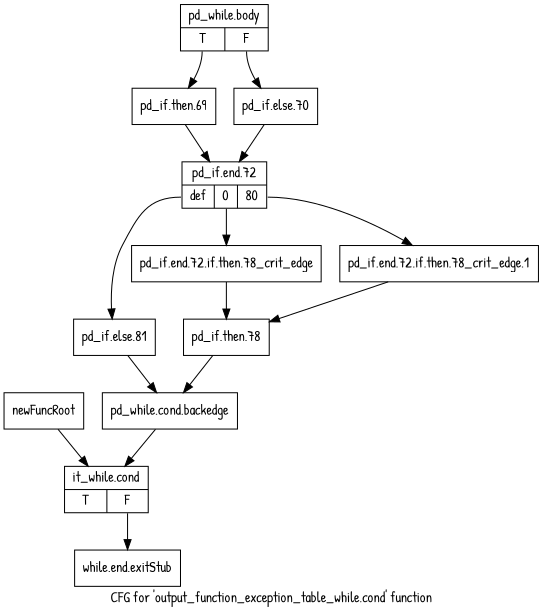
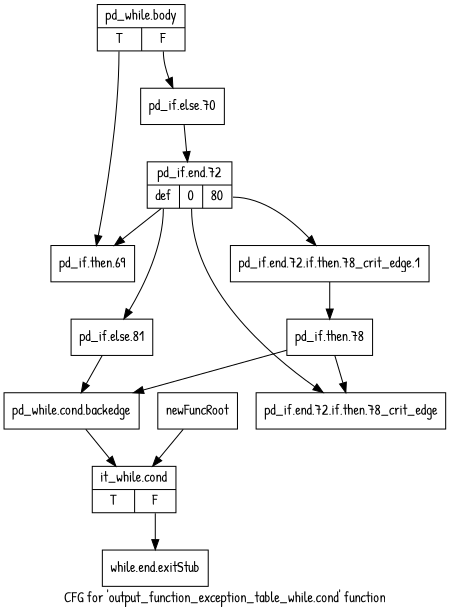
(195, 139) -> (142, 224)
(226, 296) -> (339, 369)
